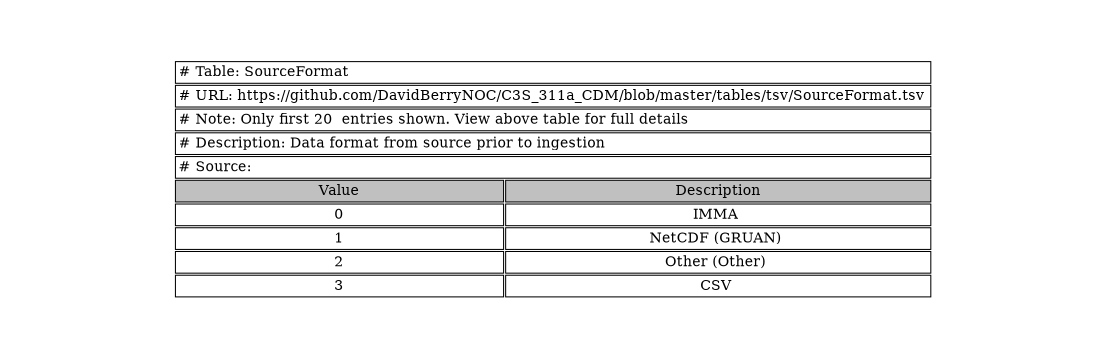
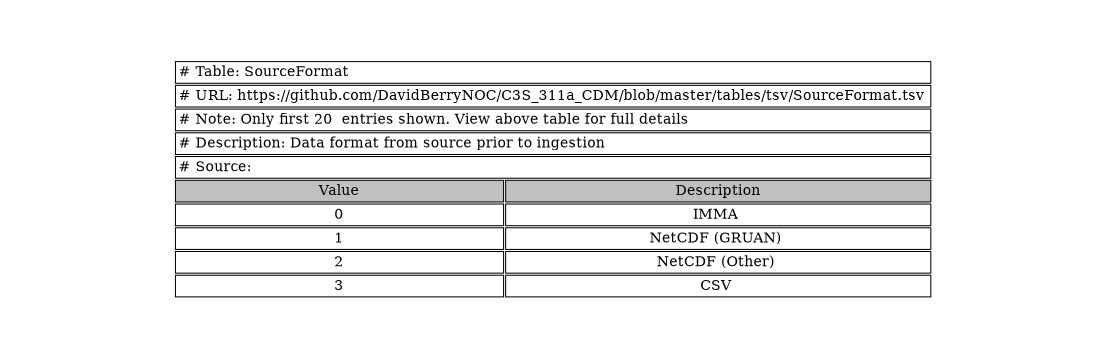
(718, 262) -> (718, 262)
